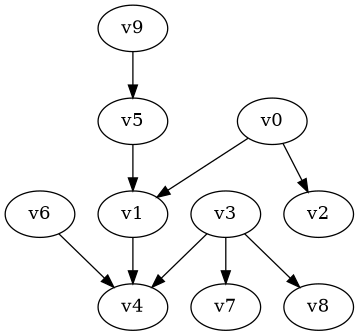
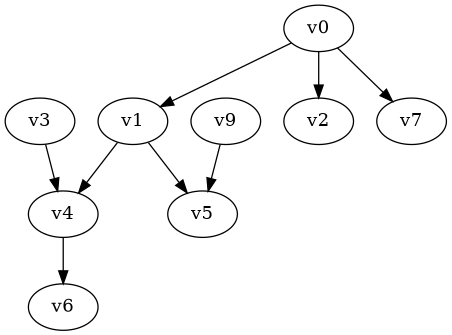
(133, 161) -> (164, 163)
(226, 254) -> (360, 70)
(82, 256) -> (63, 254)
(319, 307) -> none
